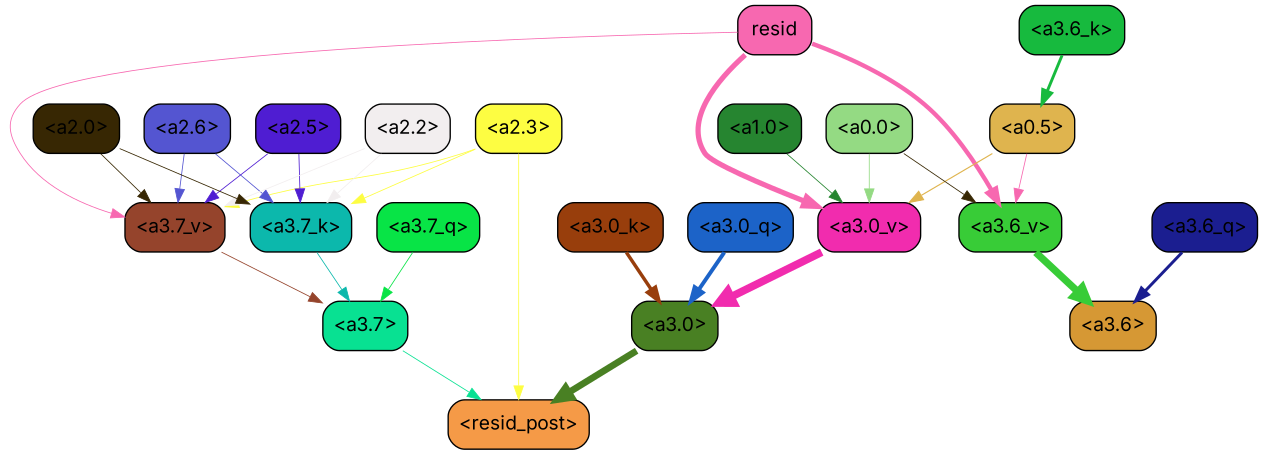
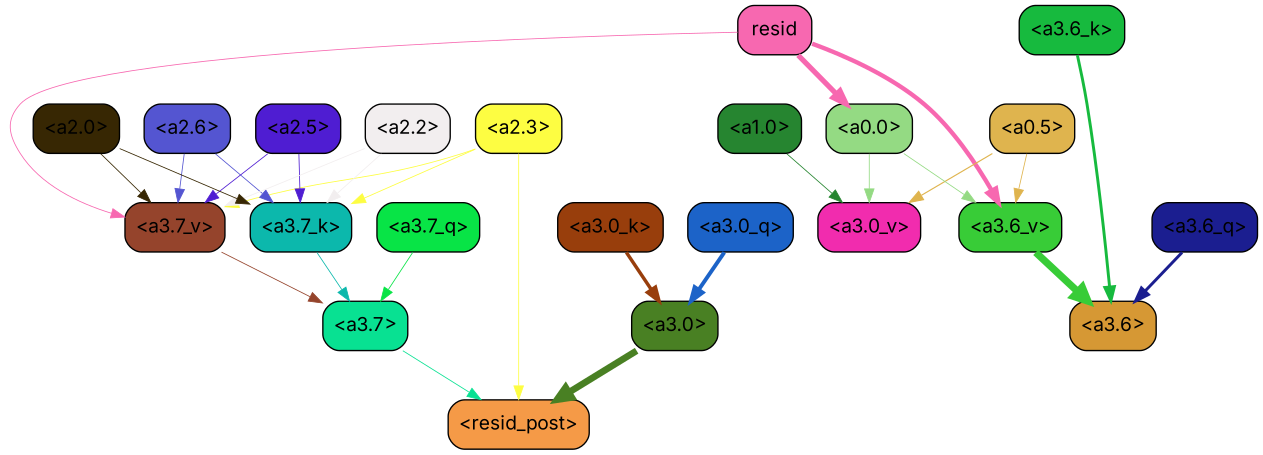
(1055, 73) -> (1097, 171)
(704, 151) -> (817, 75)
(1023, 171) -> (1023, 171)
(934, 174) -> (934, 174)
(776, 275) -> none
